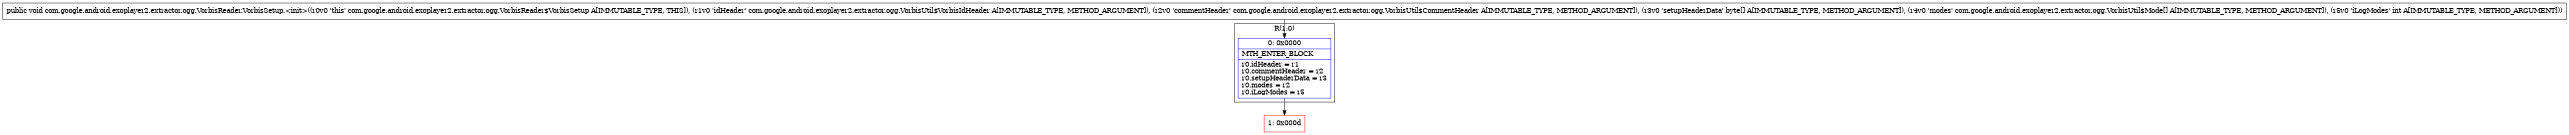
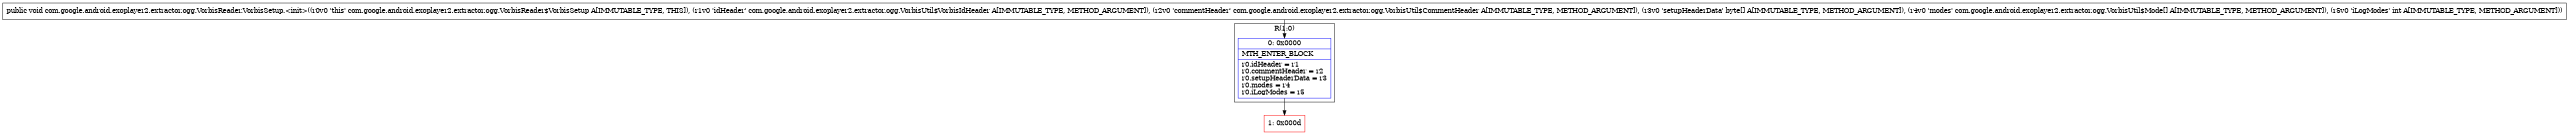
(1266, 86) -> (1266, 86)
